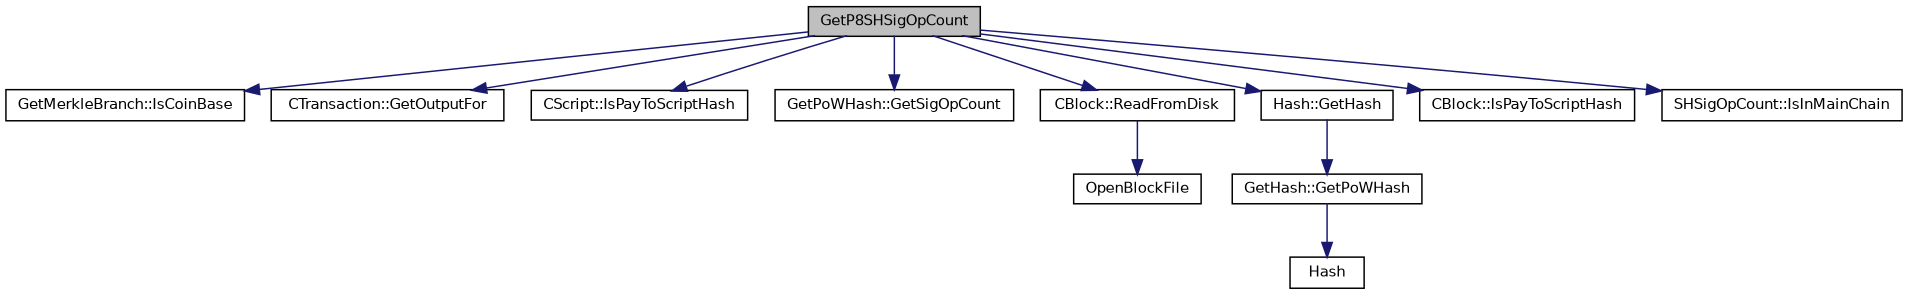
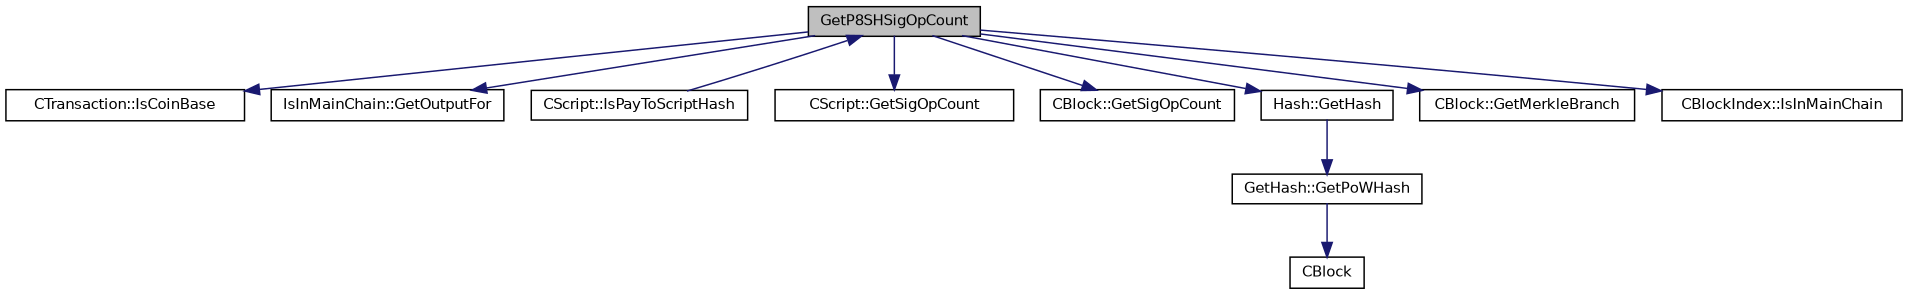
(767, 60) -> (767, 66)
(125, 105) -> (125, 105)
(388, 105) -> (388, 105)
(894, 105) -> (894, 105)
(1137, 105) -> (1137, 105)
(1527, 105) -> (1527, 105)
(1782, 105) -> (1782, 105)
(1137, 189) -> none
(1327, 273) -> (1327, 273)
